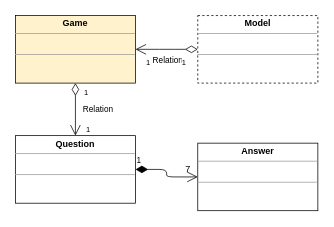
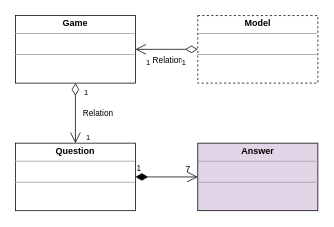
(75, 49) -> (75, 49)
(75, 169) -> (75, 177)
(258, 177) -> (258, 177)
